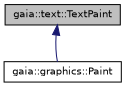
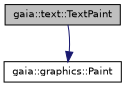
(56, 49) -> (69, 38)
